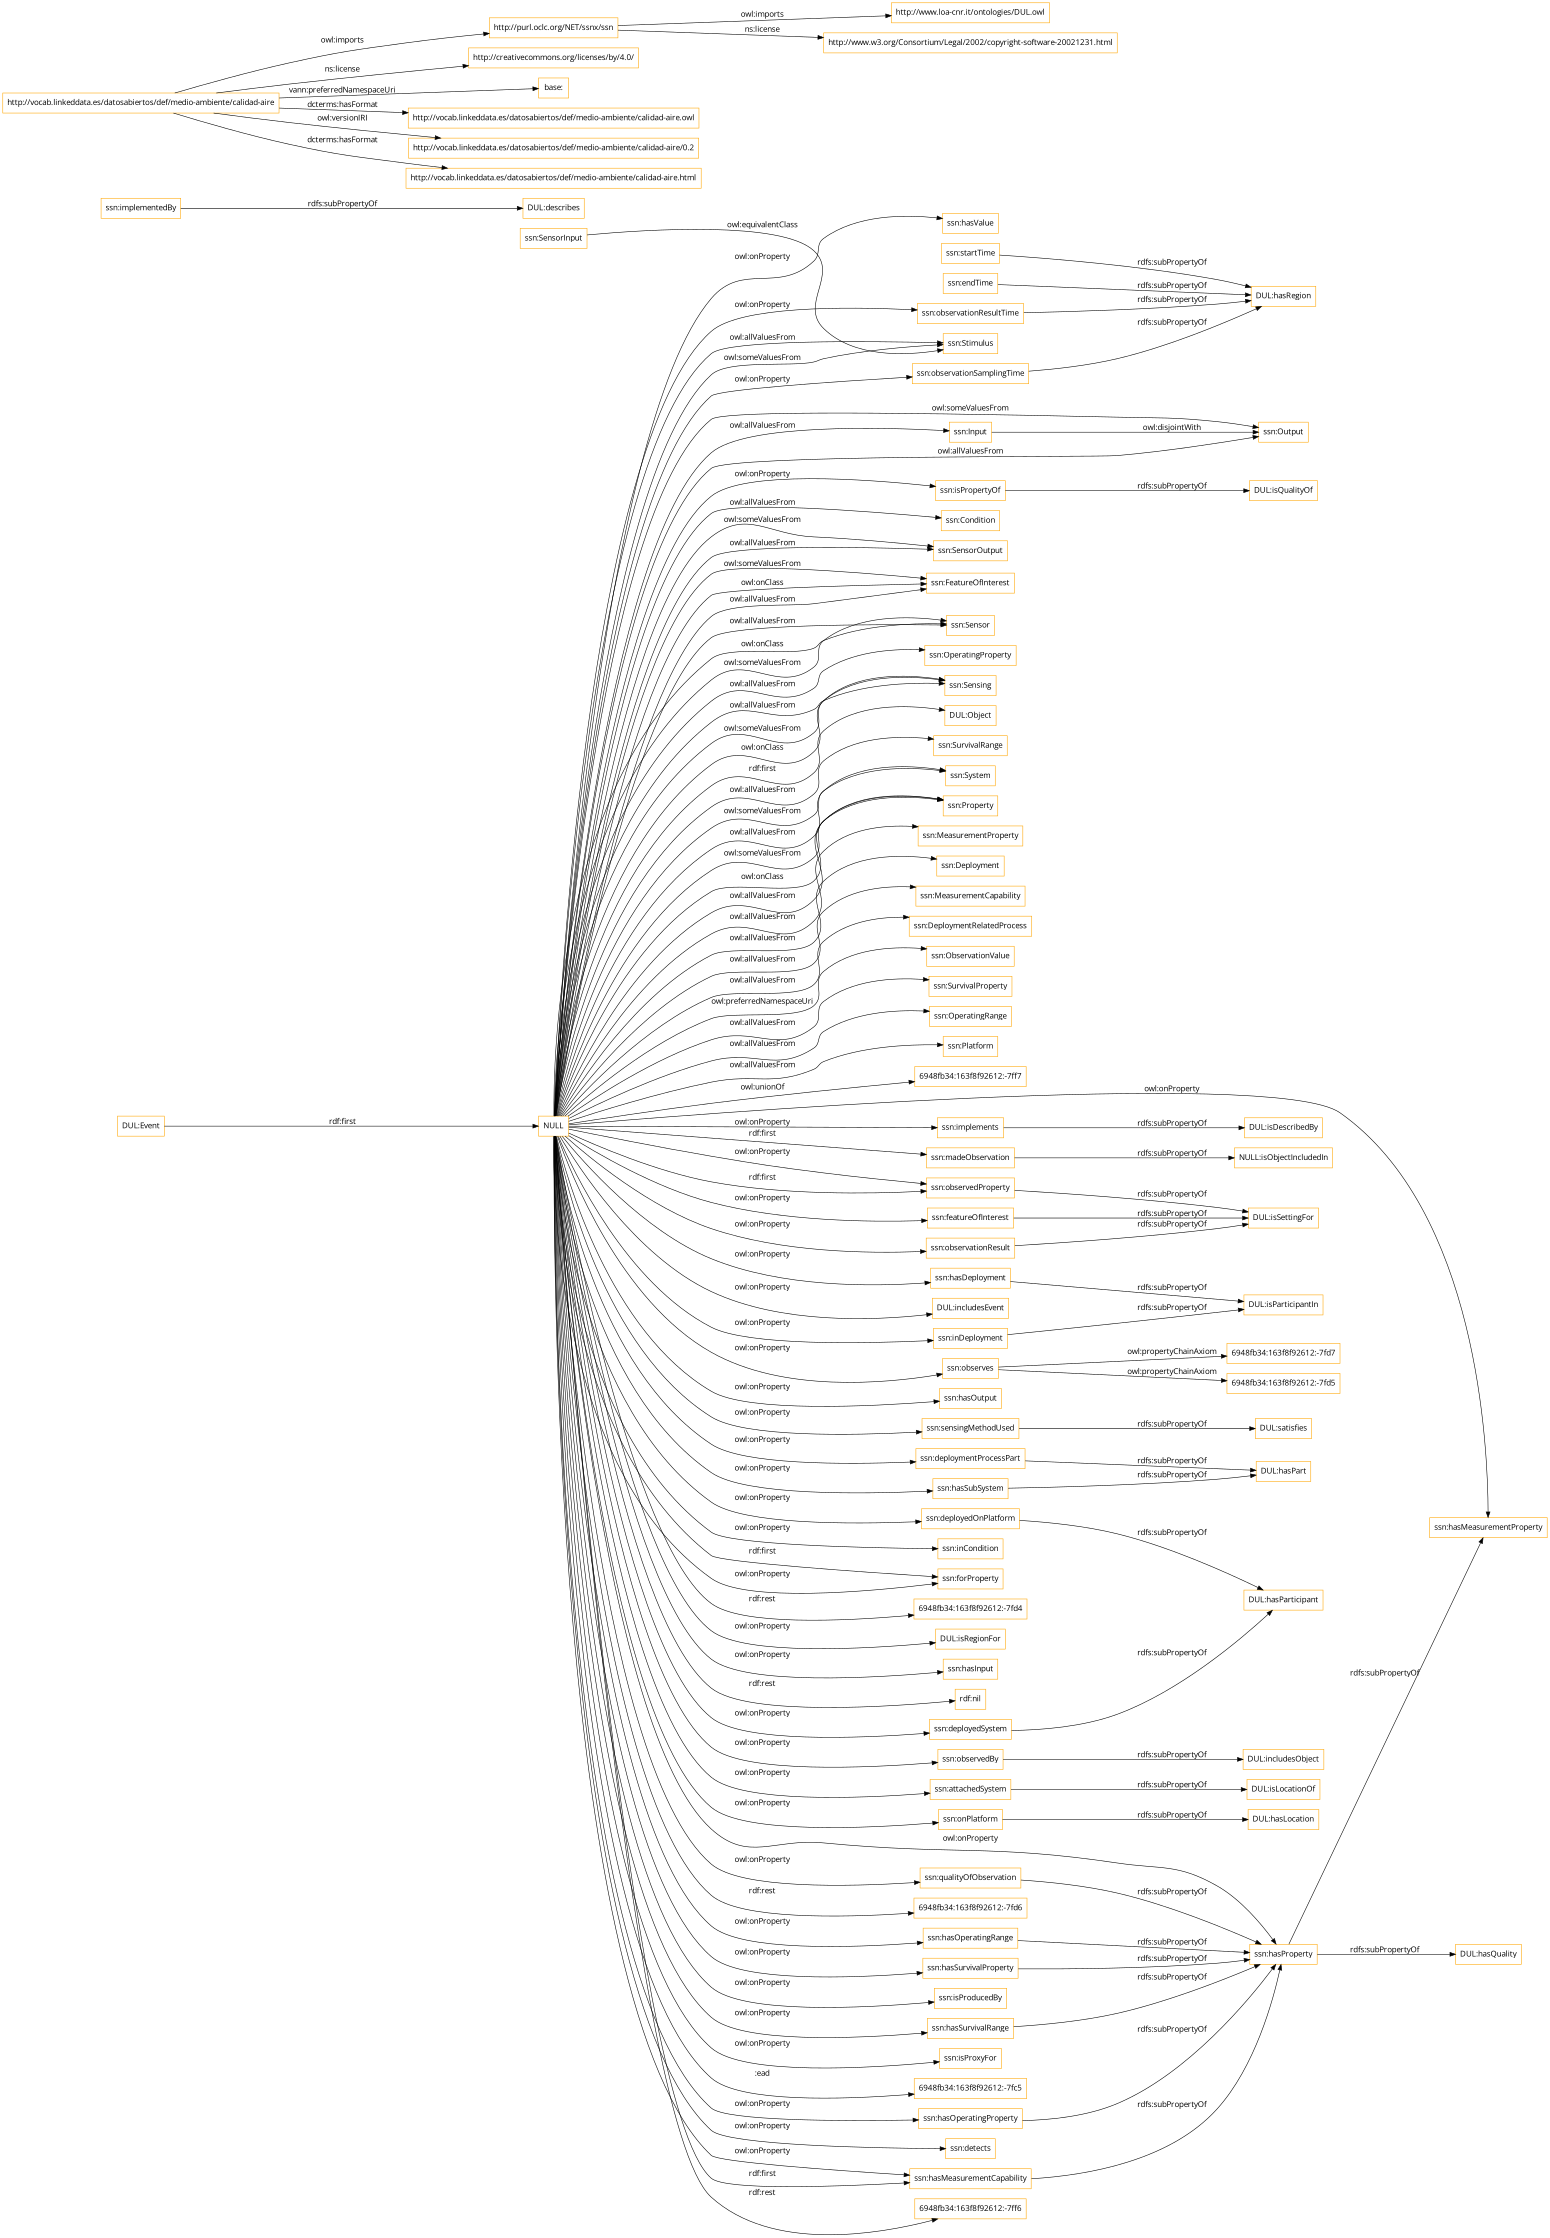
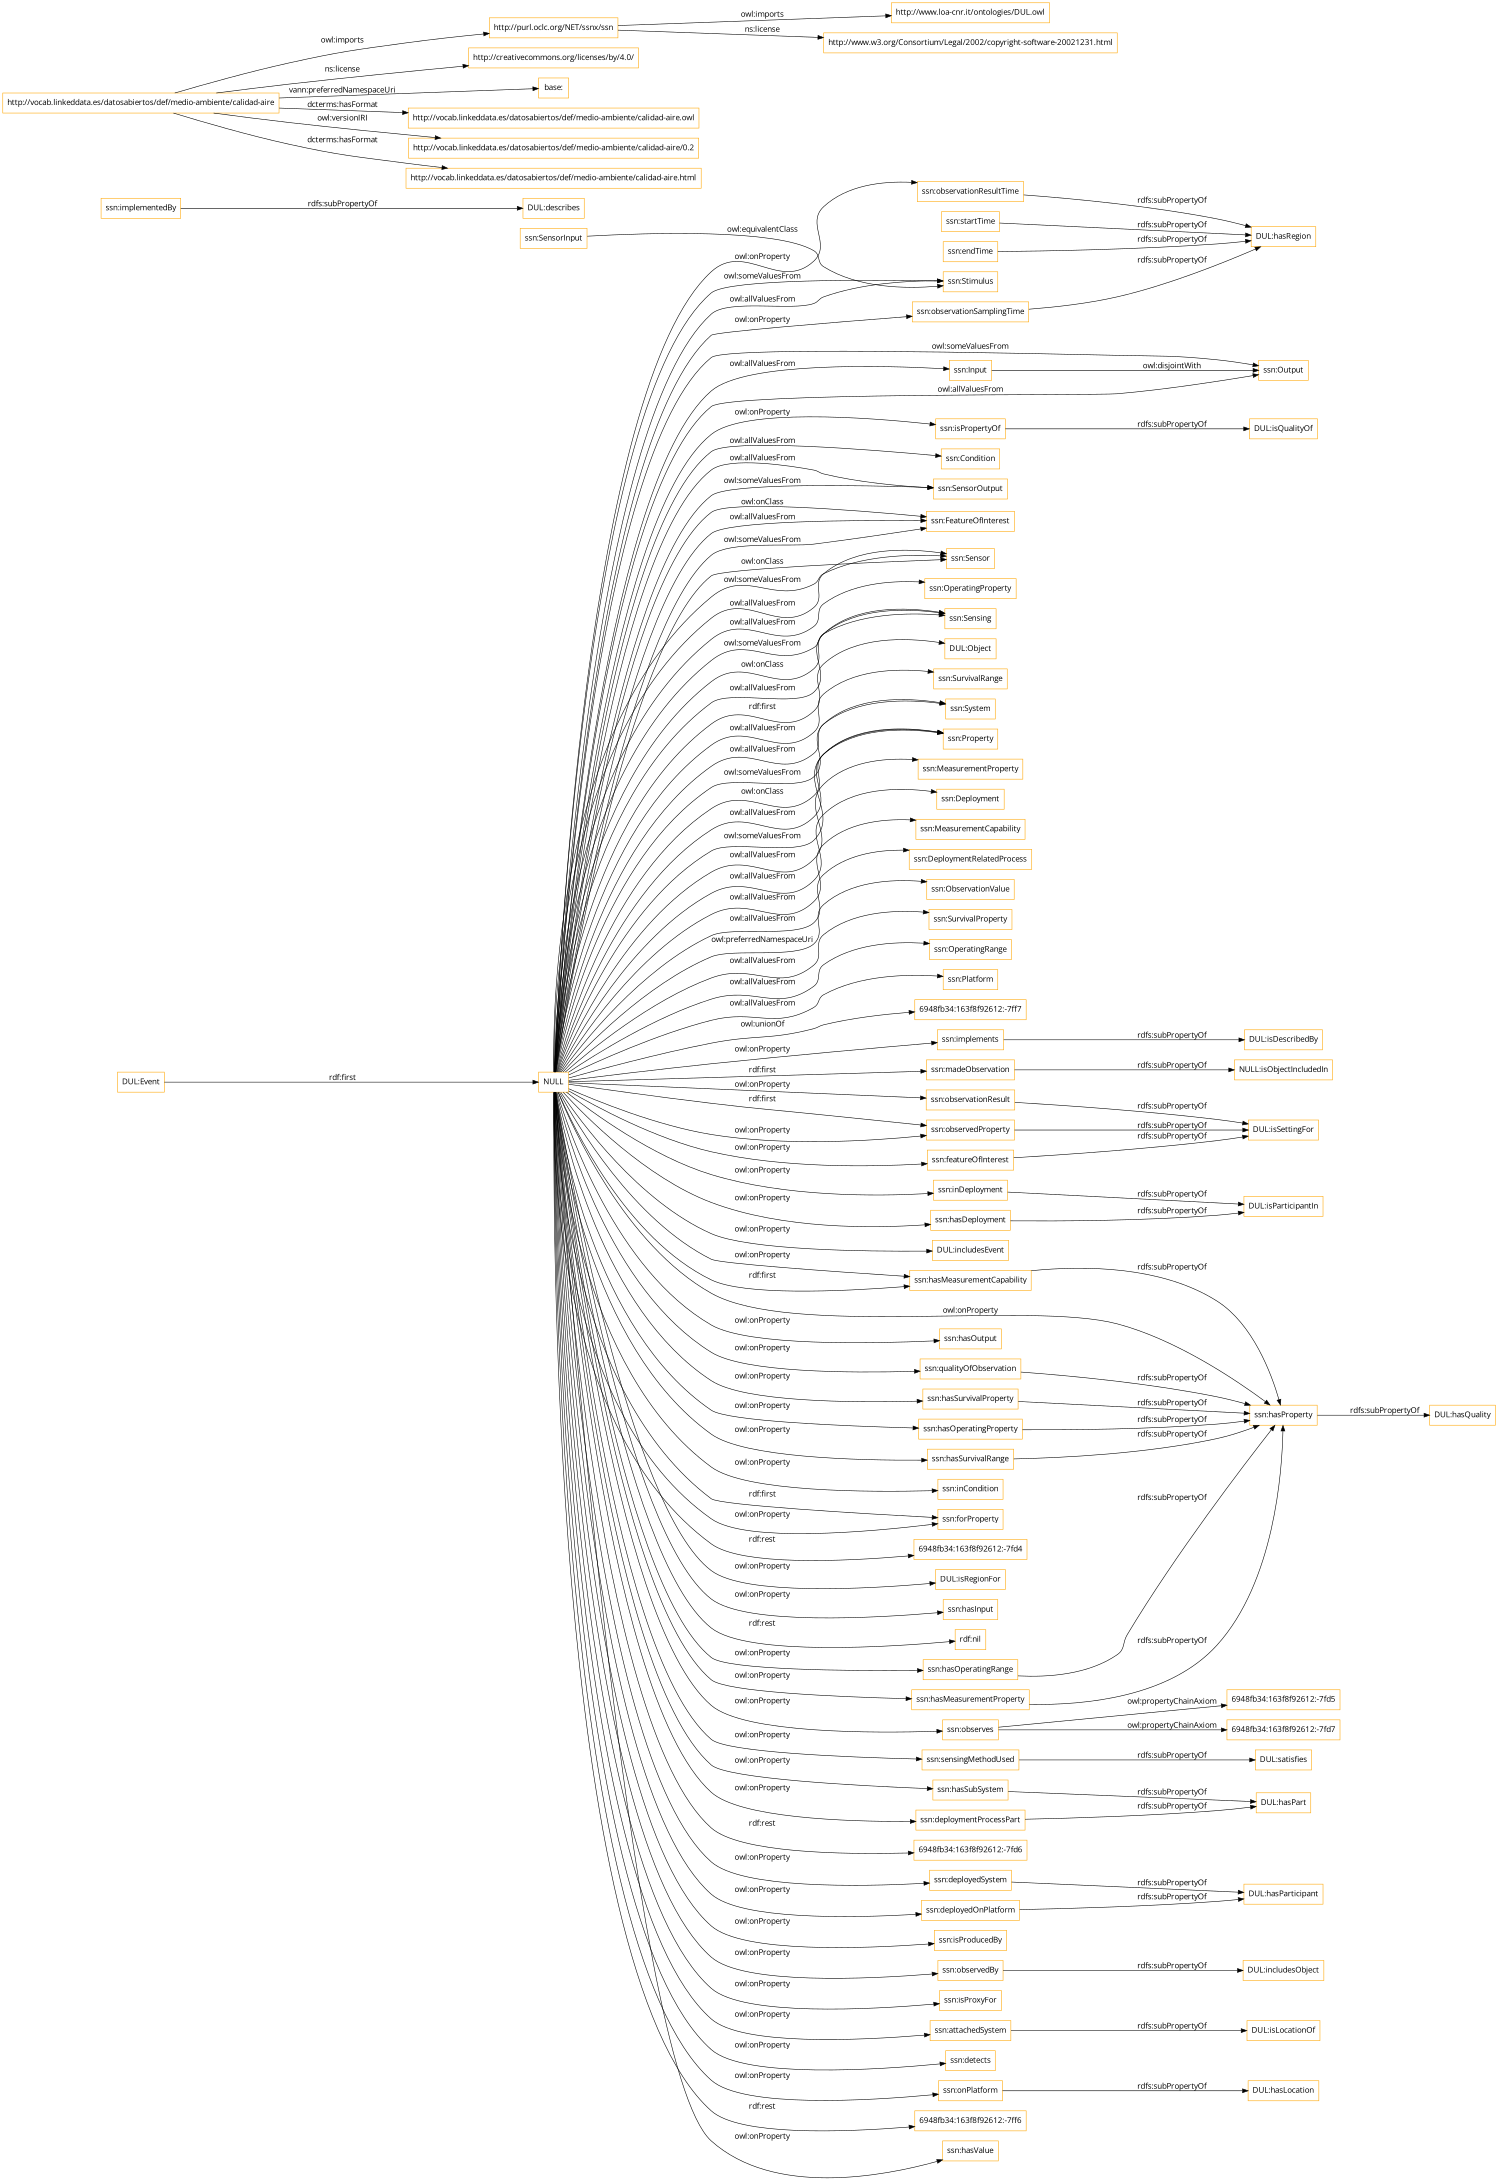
(1385, 1743) -> (1225, 1635)
(970, 2089) -> none
